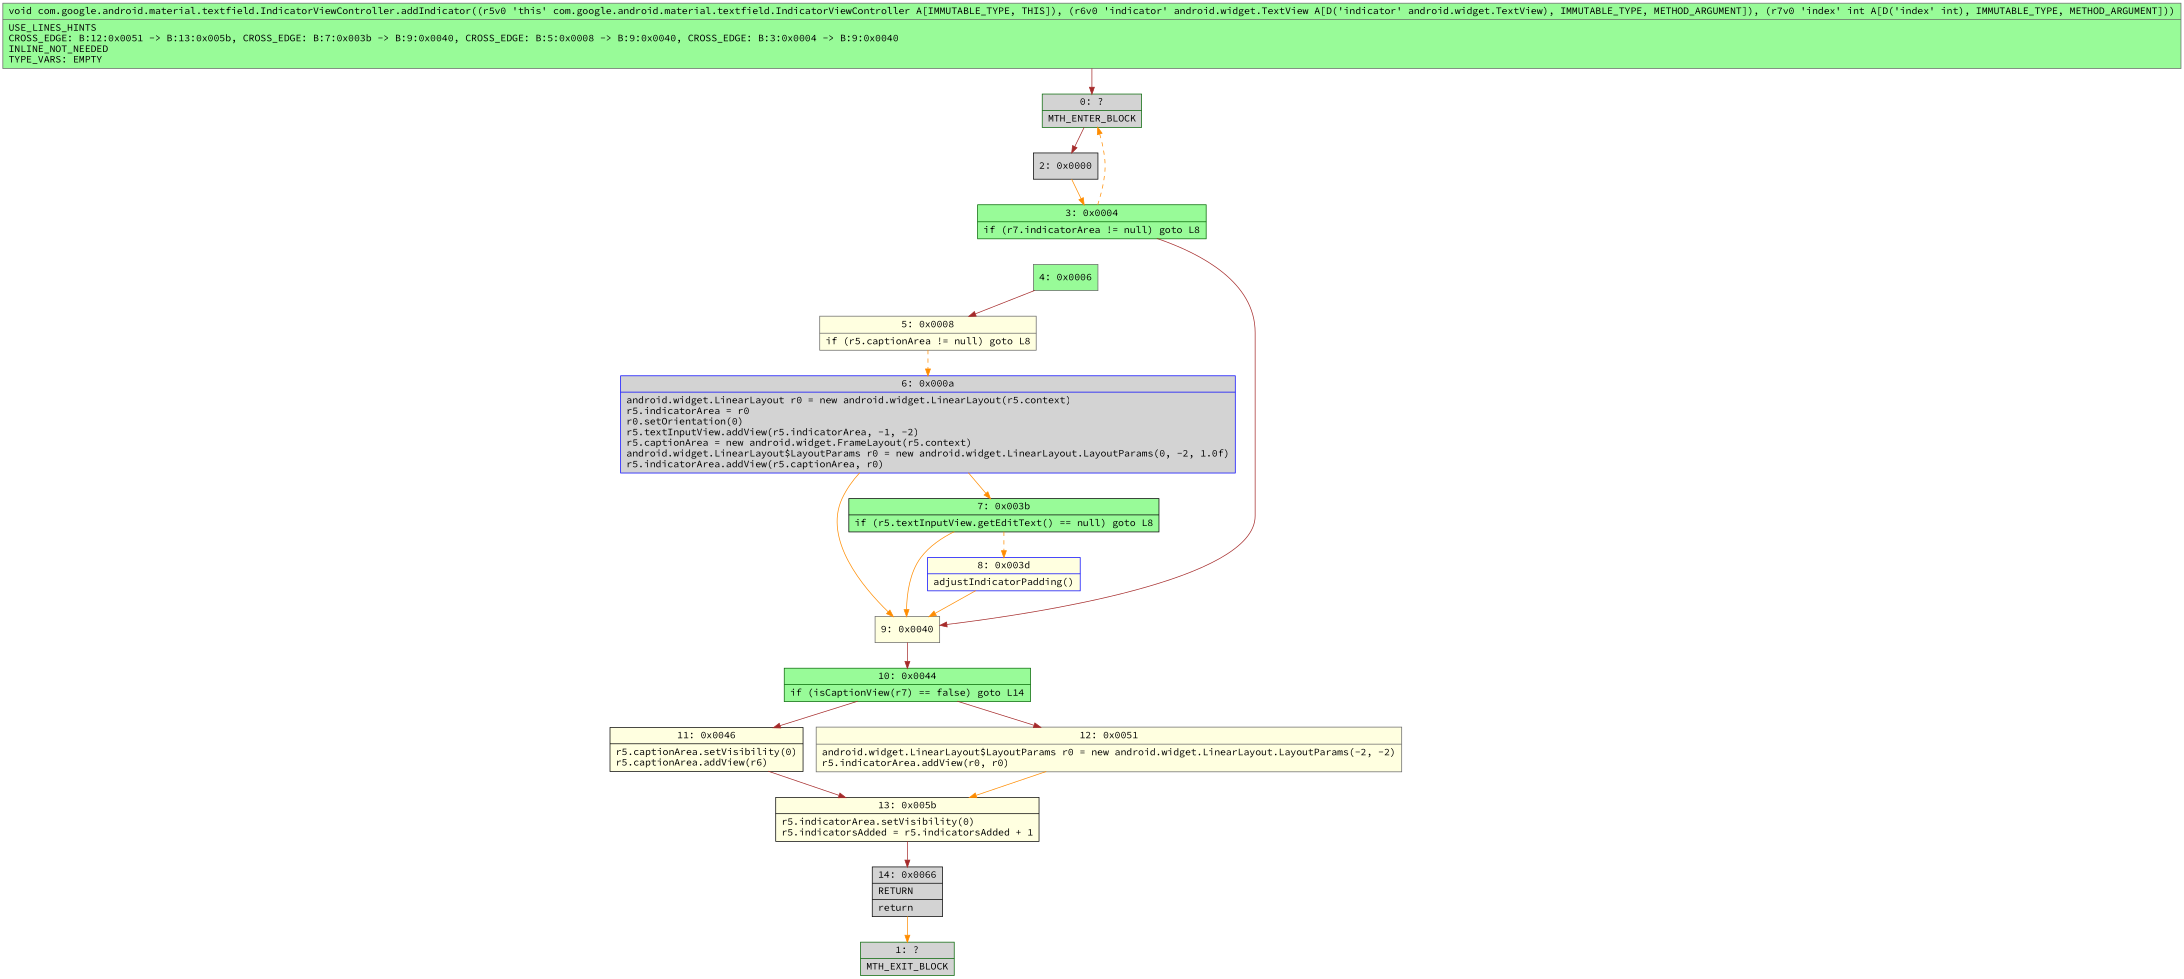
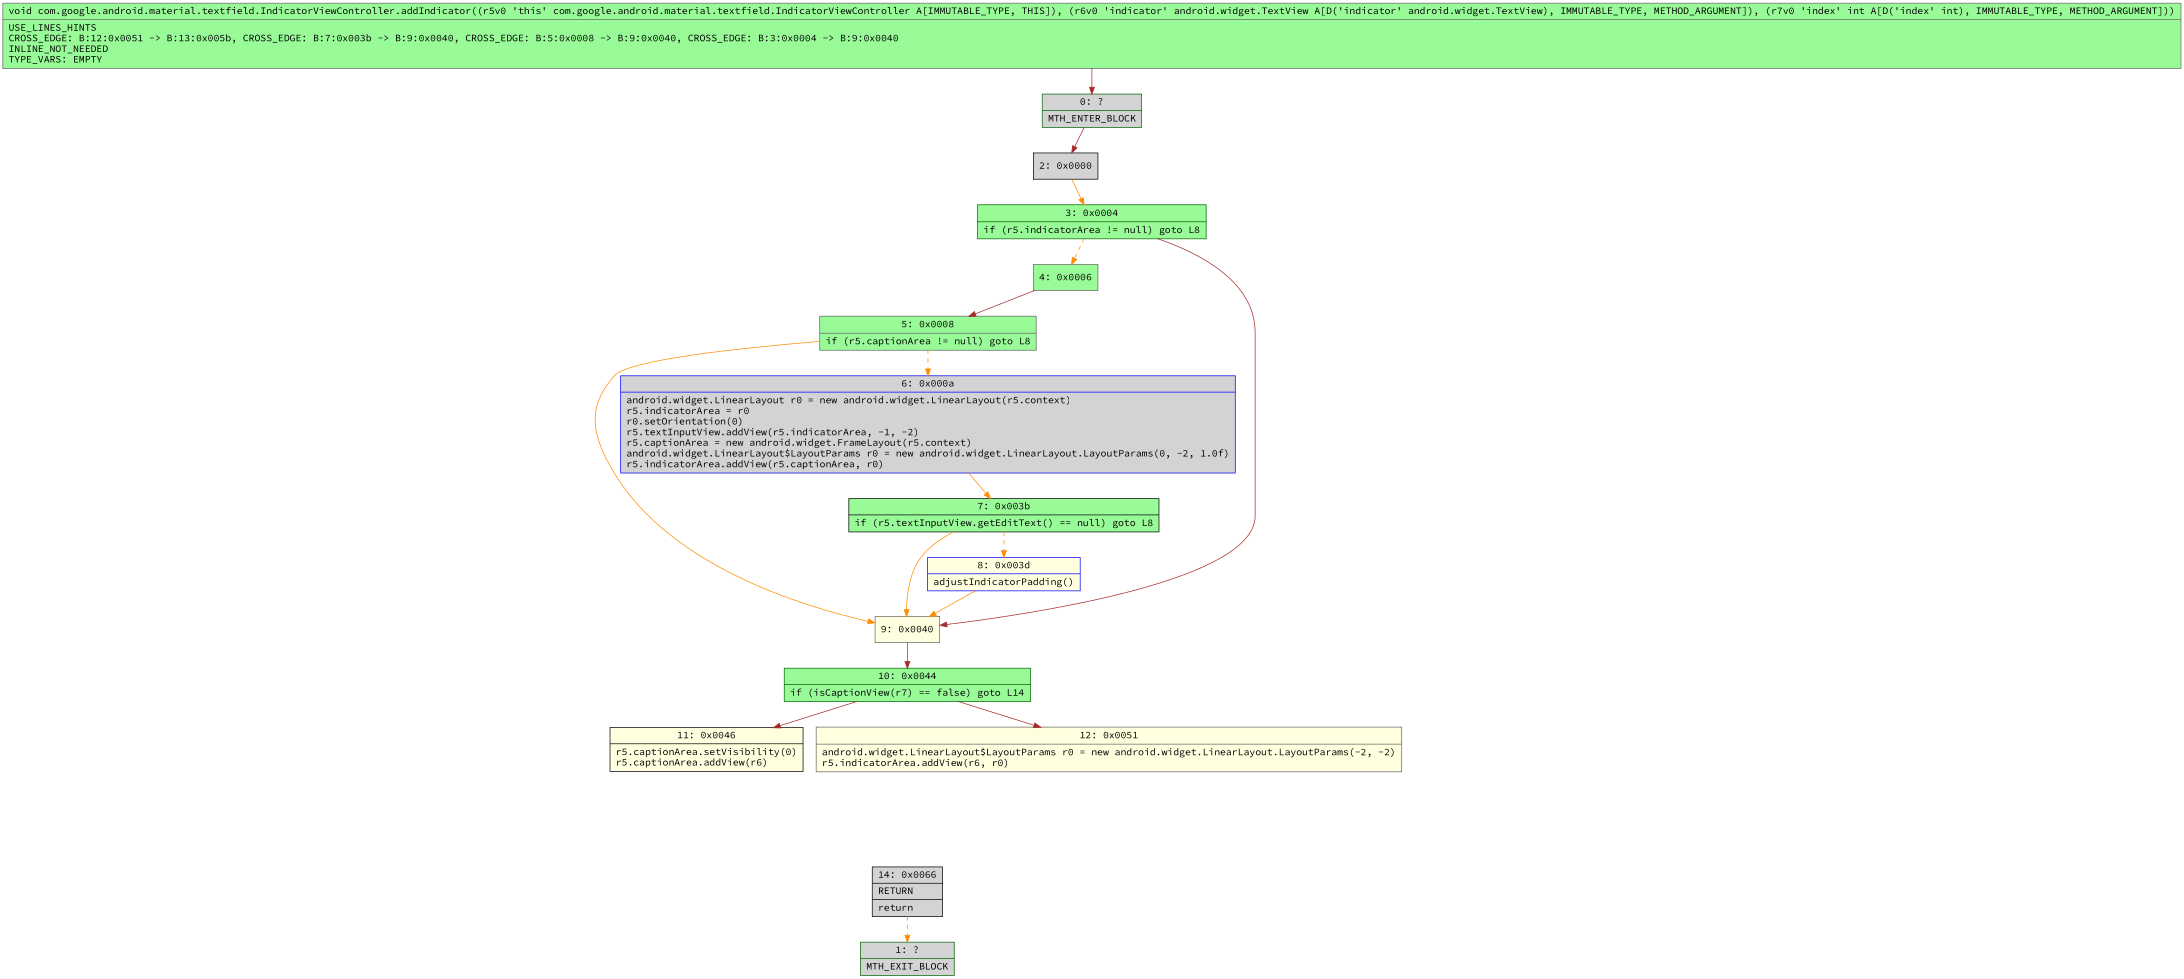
(1105, 170) -> (1079, 248)
(1092, 230) -> (1092, 230)
(928, 333) -> (928, 333)
(842, 547) -> (611, 467)
(916, 763) -> (916, 763)
(907, 819) -> none
(907, 926) -> (907, 926)
